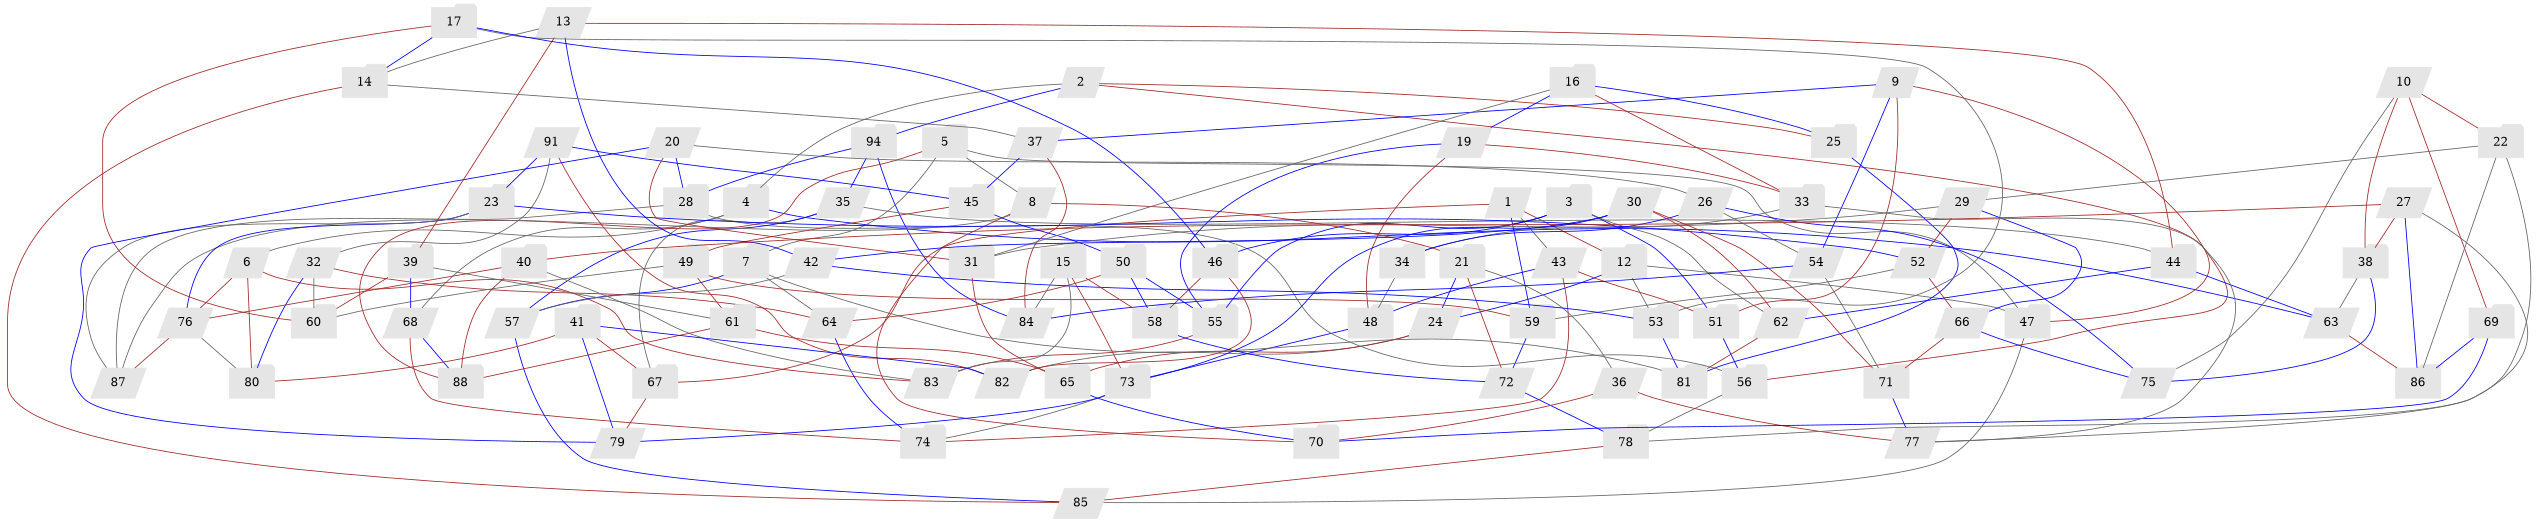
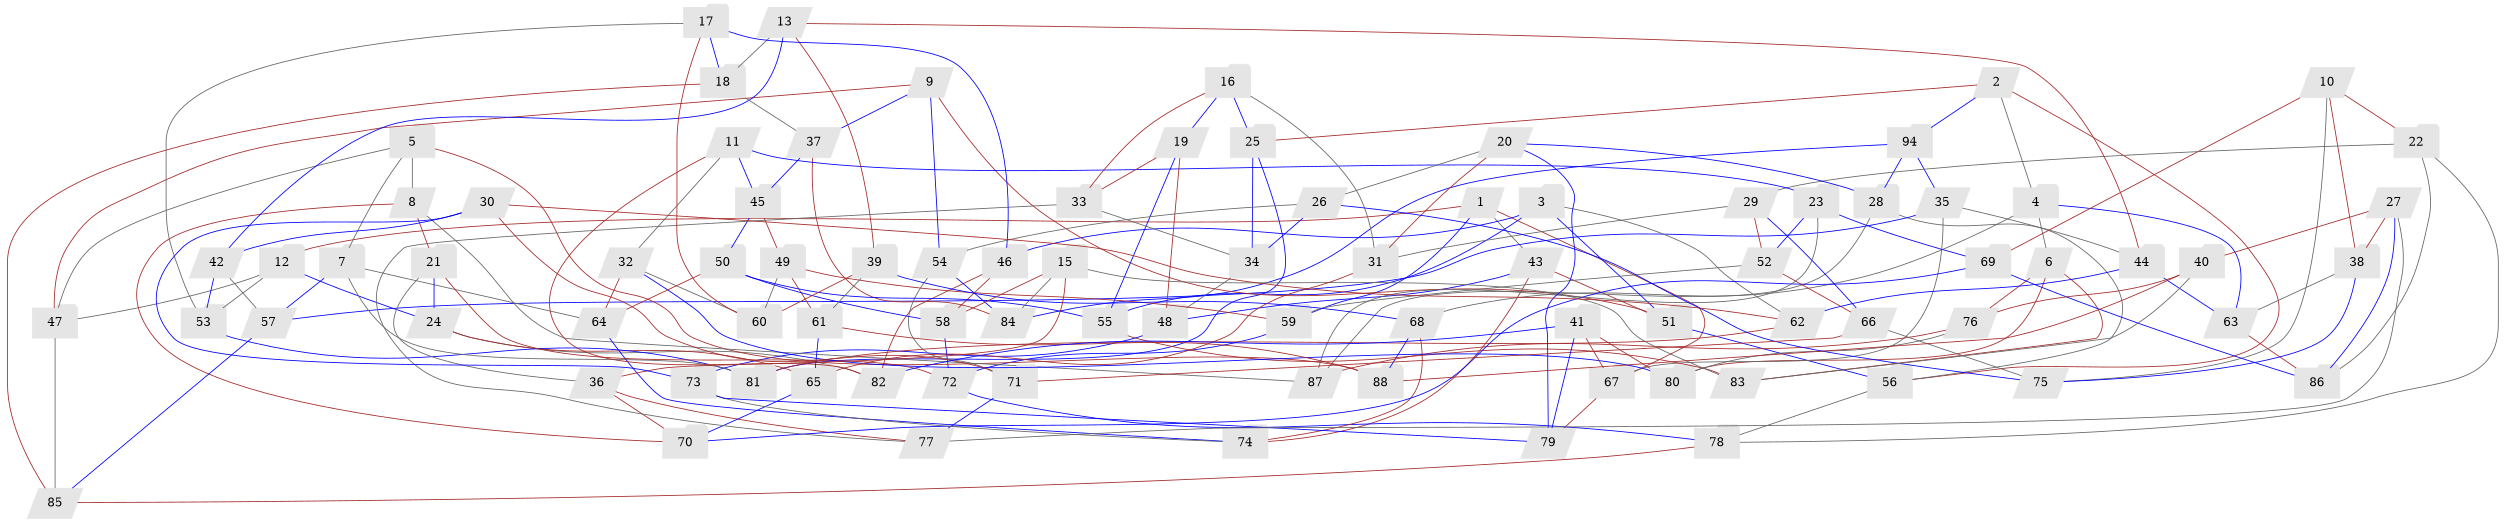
(365, 83) -> (723, 83)
(552, 143) -> (733, 143)
none -> (1253, 201)
(307, 227) -> (1902, 237)
(1097, 323) -> (866, 360)
(901, 348) -> (817, 347)
(2054, 356) -> (1945, 350)
